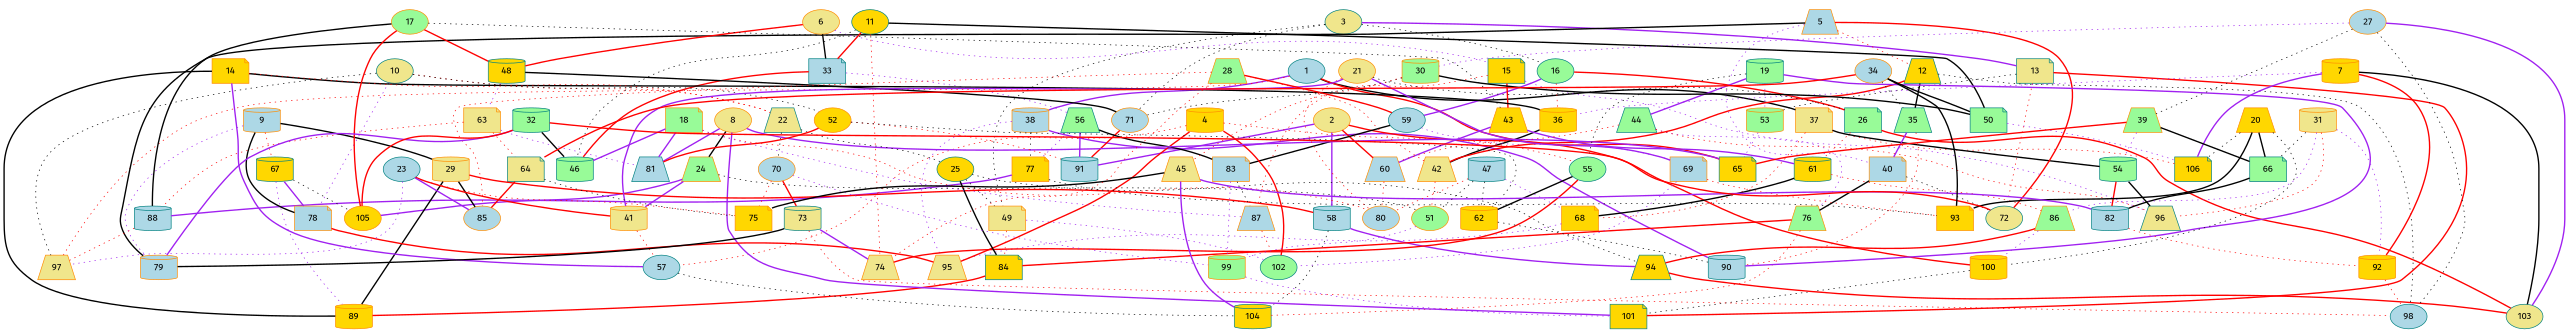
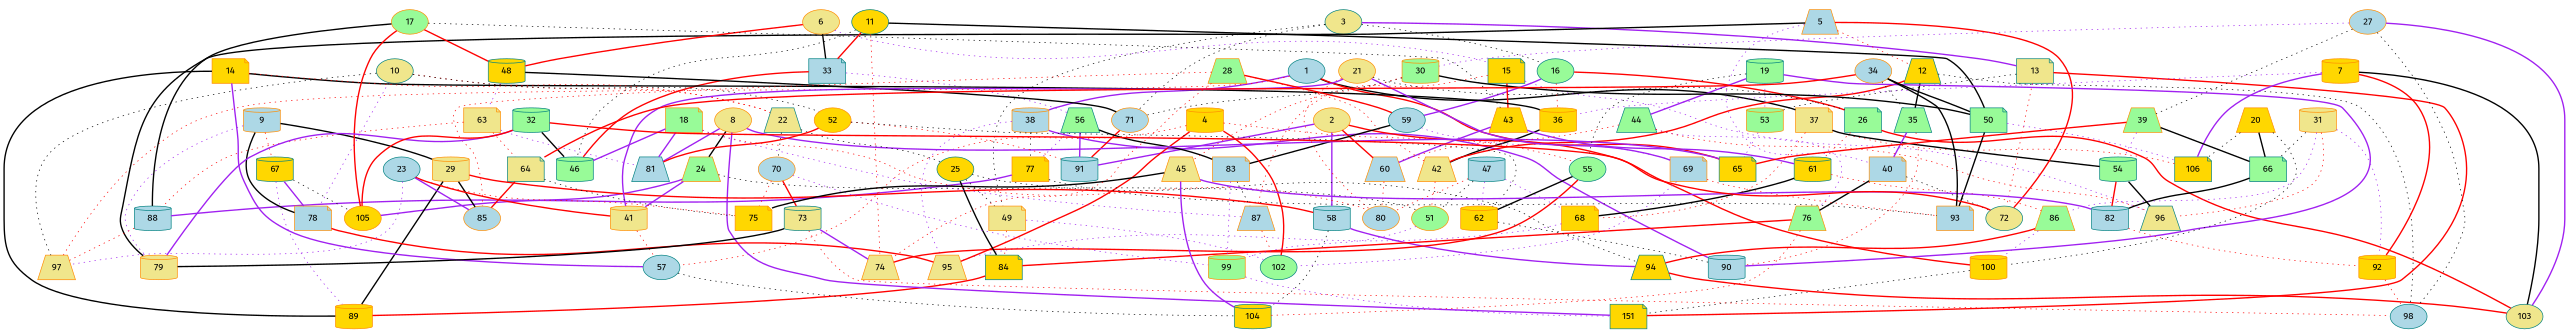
(1483, 194) -> (1483, 194)
(2150, 197) -> (1972, 169)
(1955, 218) -> (1955, 218)
(159, 267) -> (159, 267)
(1628, 317) -> (1628, 317)
